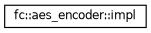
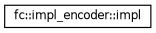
(75, 16) -> (78, 16)
